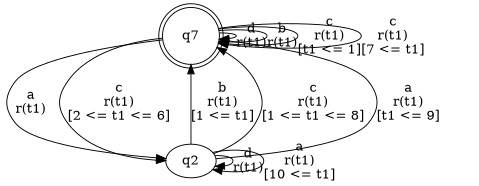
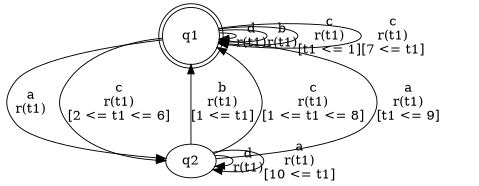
(191, 36) -> (191, 36)
